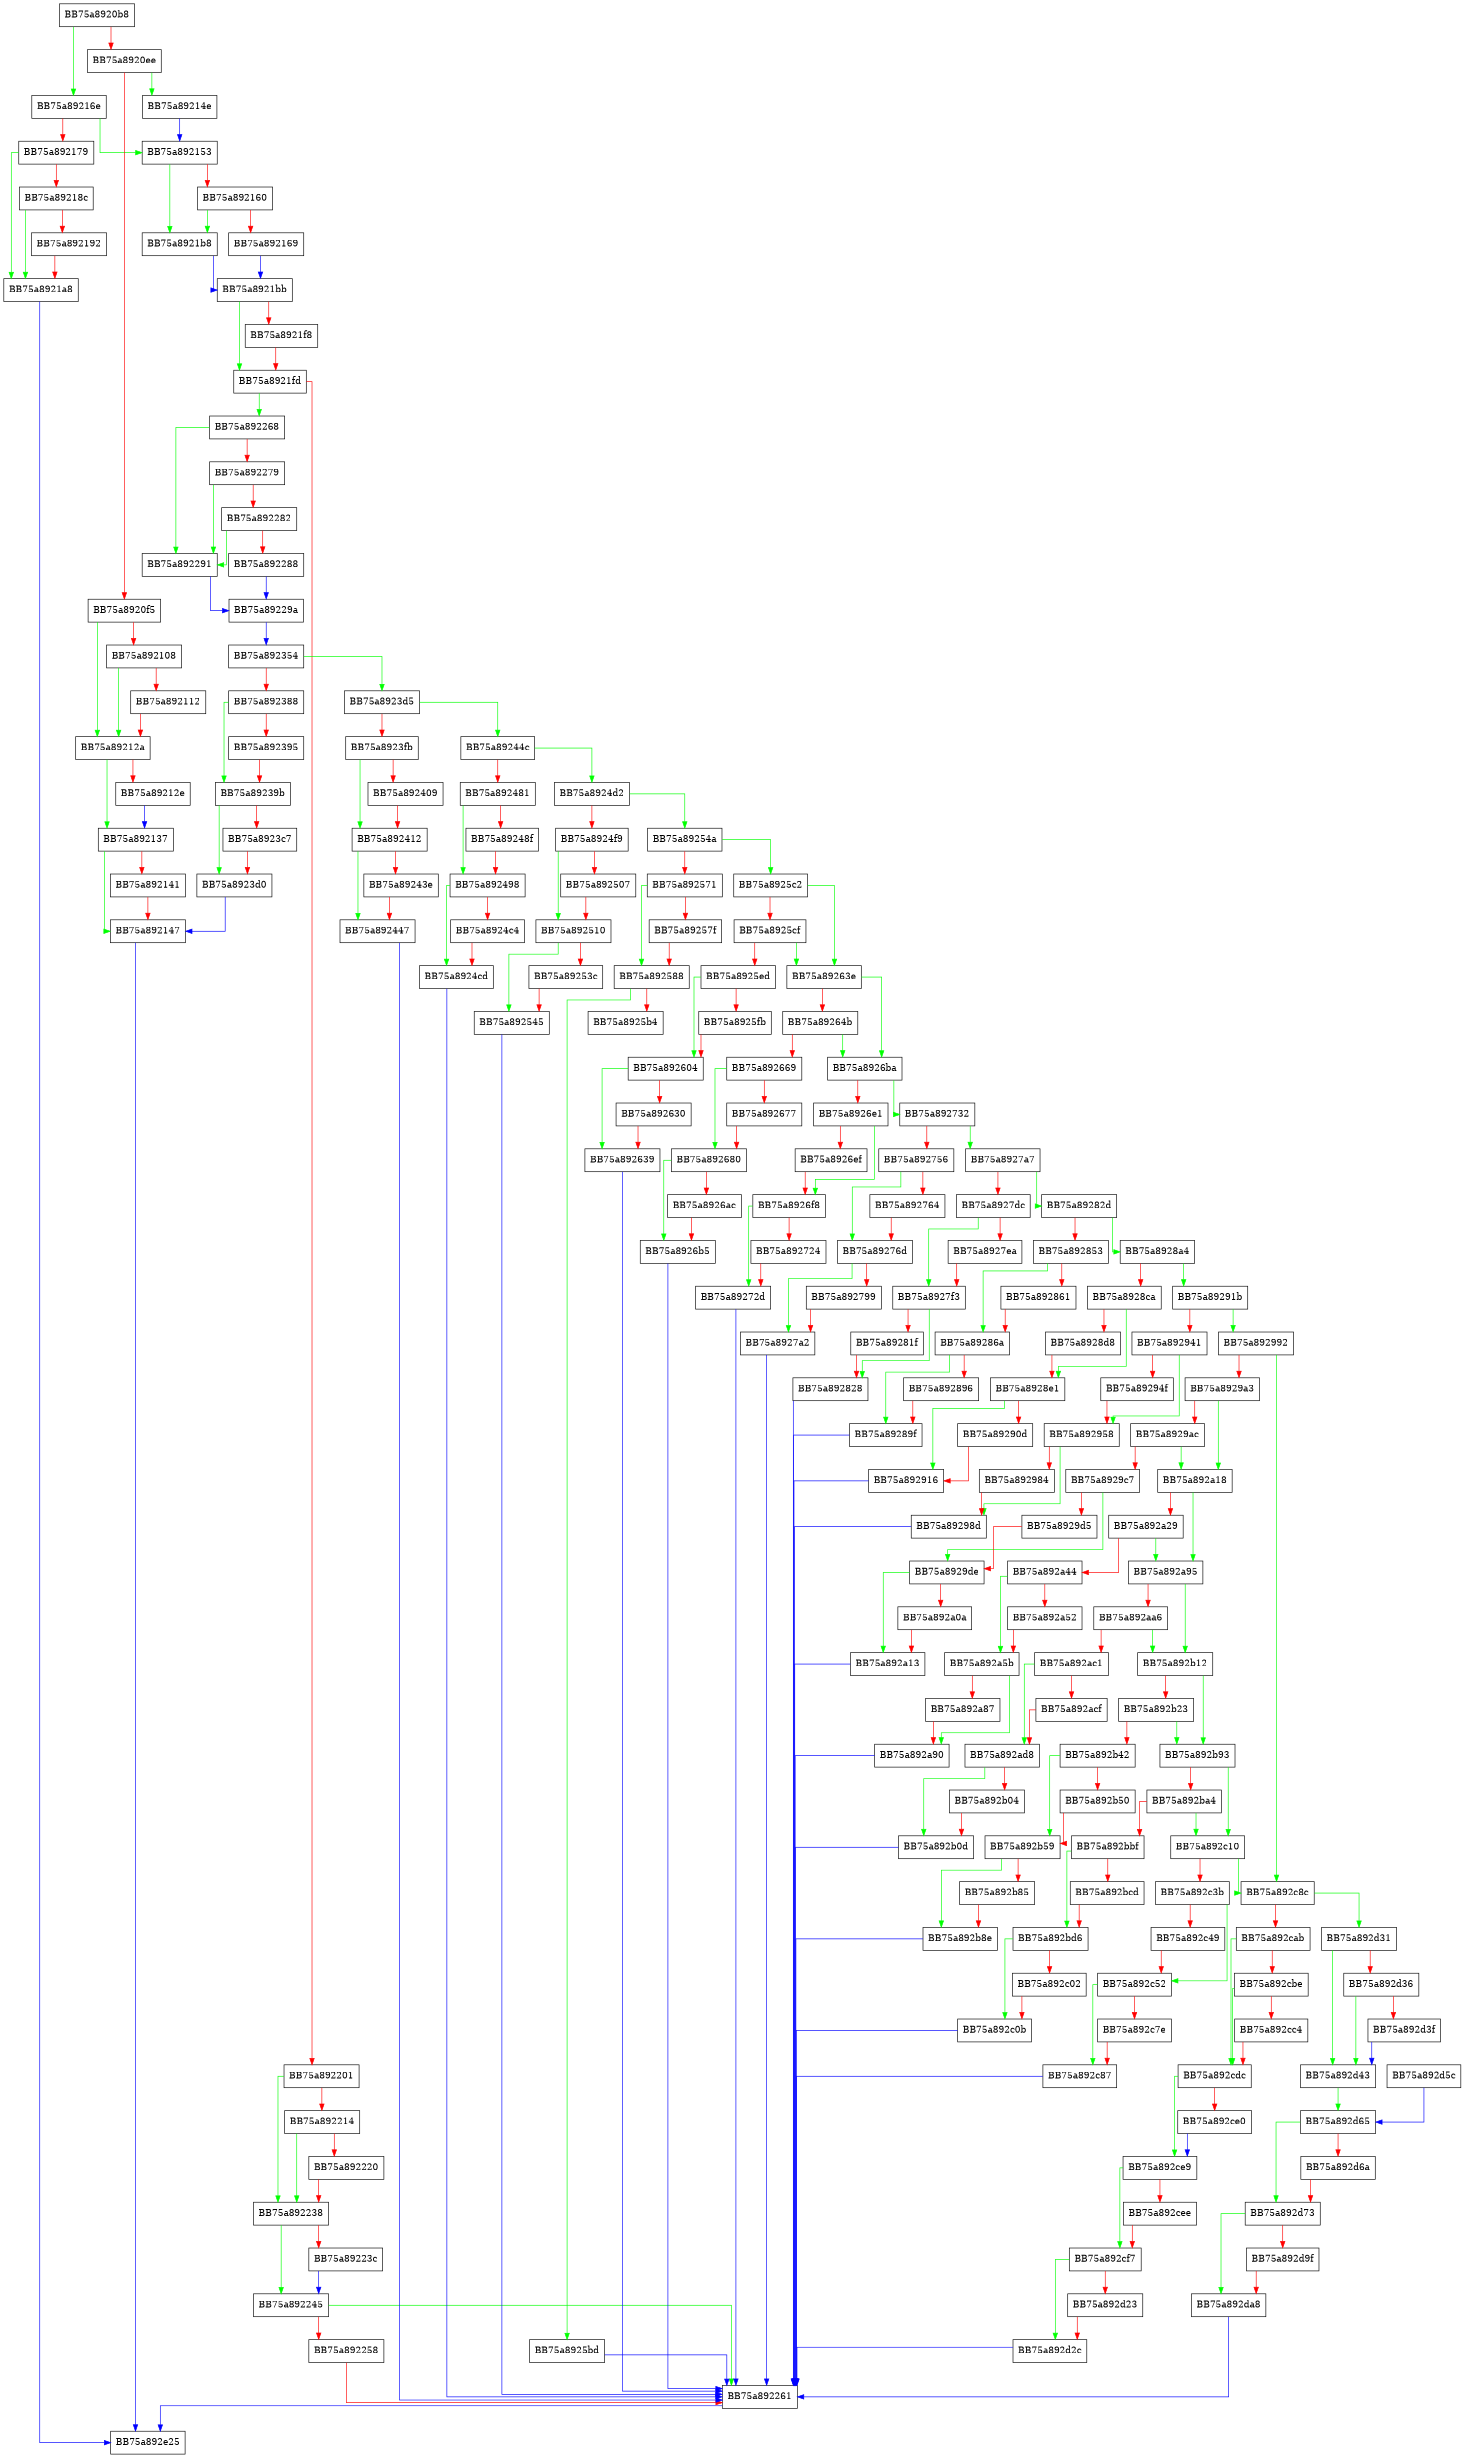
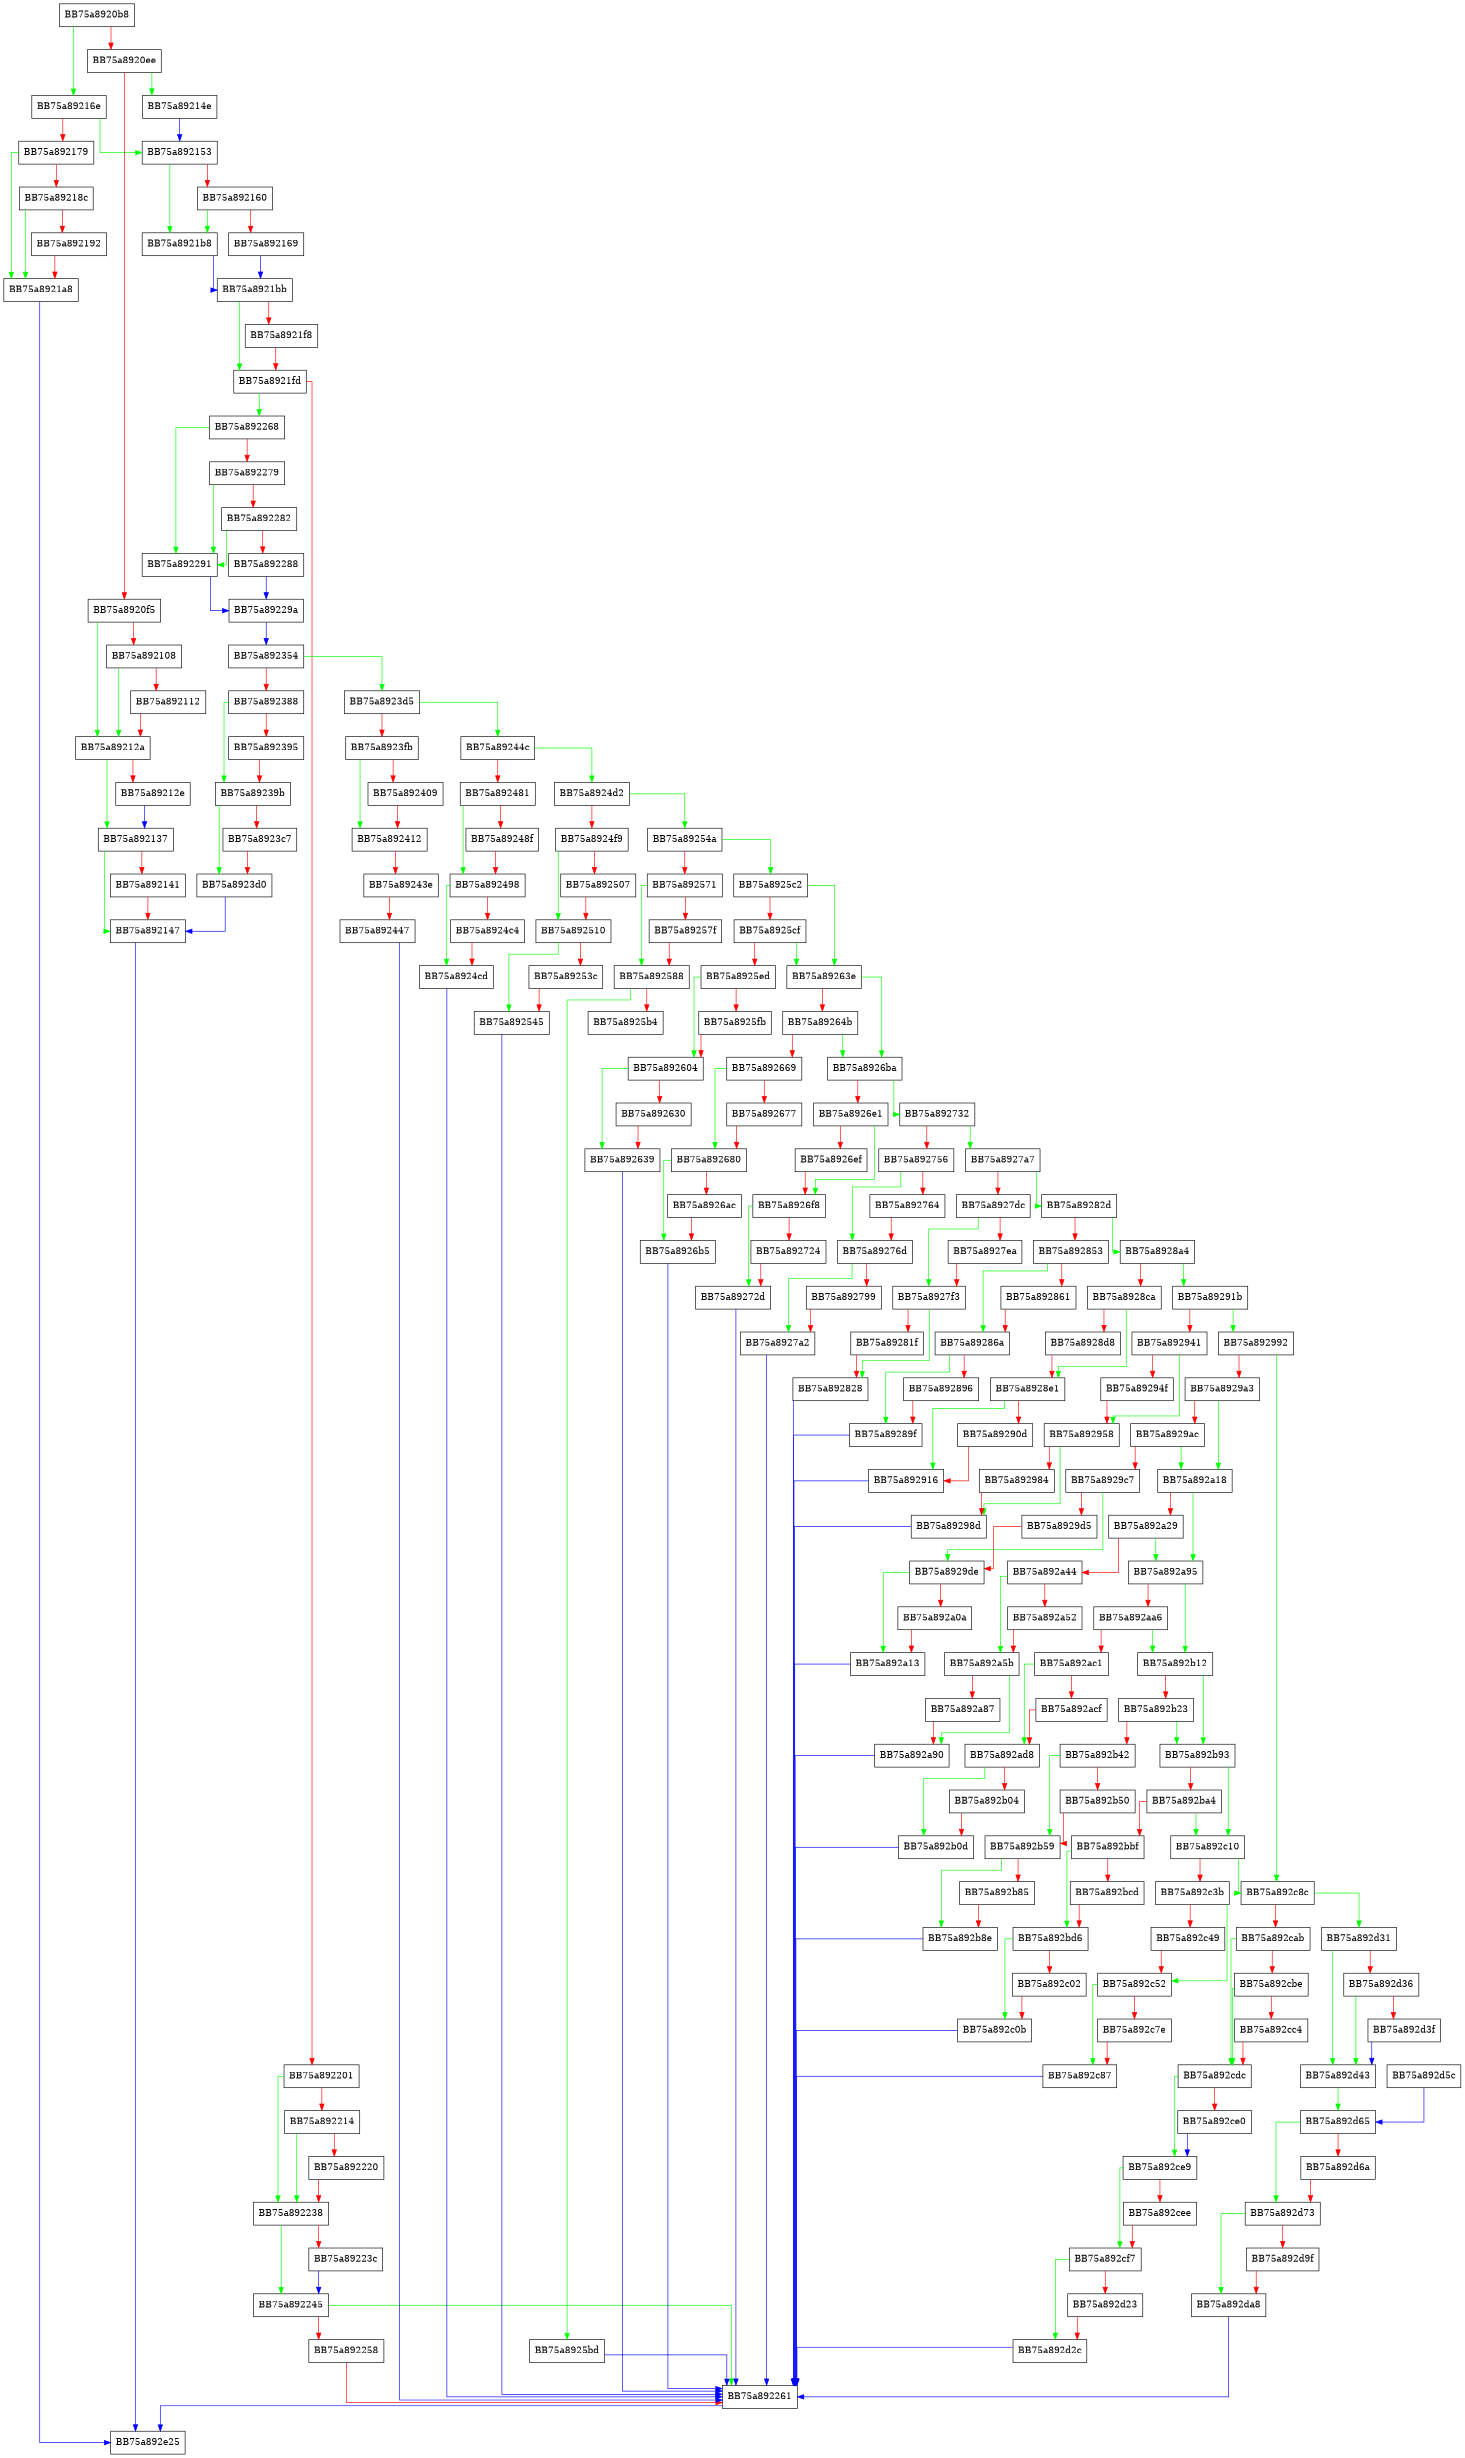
(358, 882) -> none
